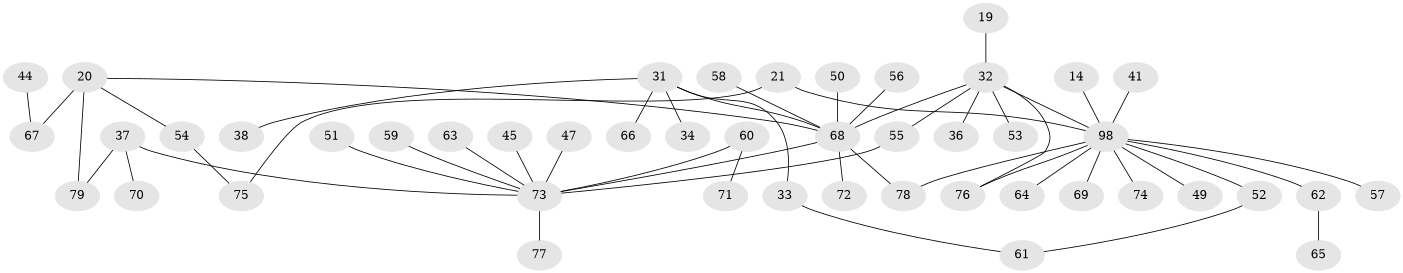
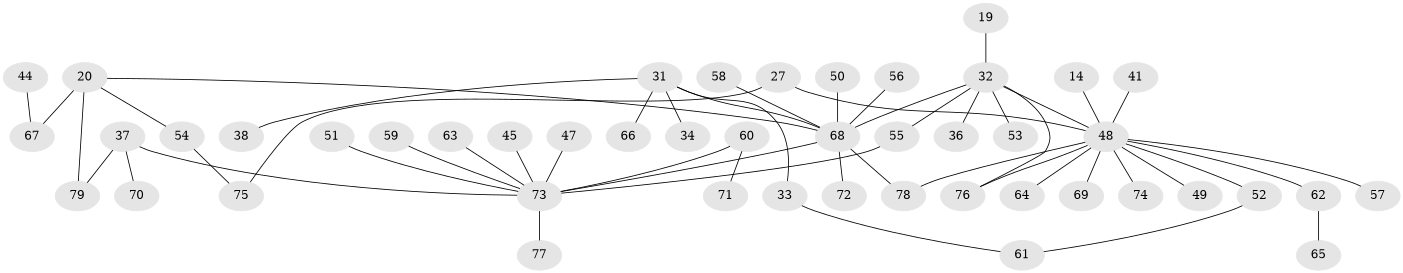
(778, 77) -> (778, 77)
(1106, 137) -> (1106, 137)
